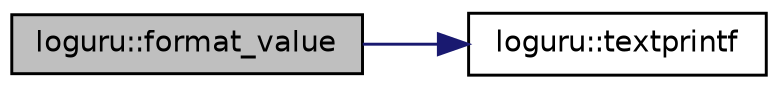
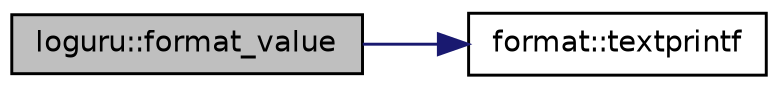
(617, 44) -> (617, 44)
